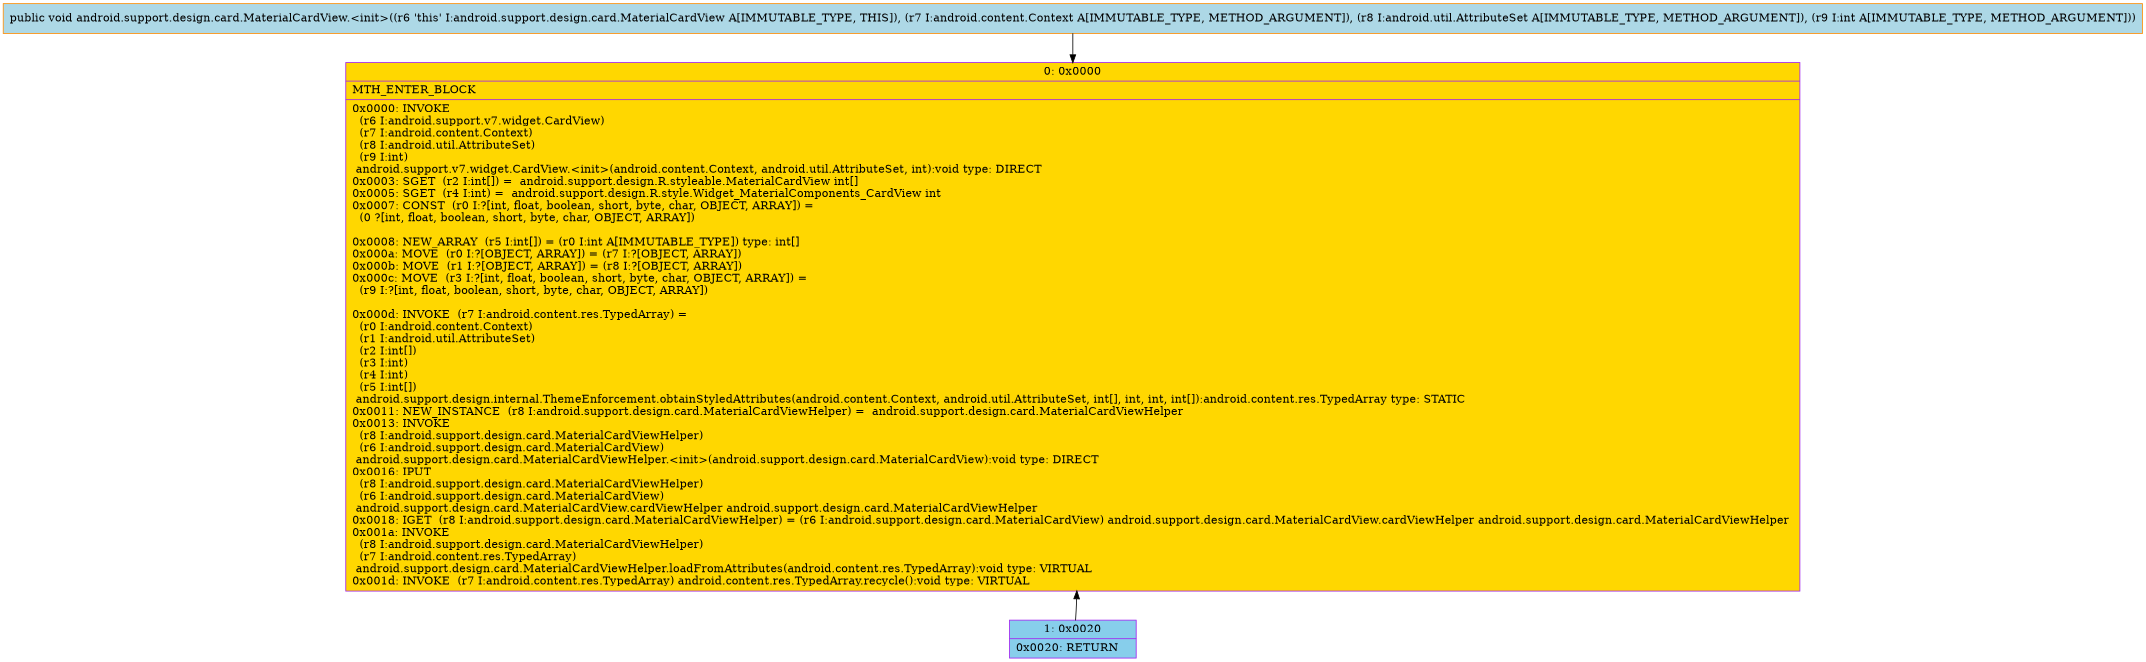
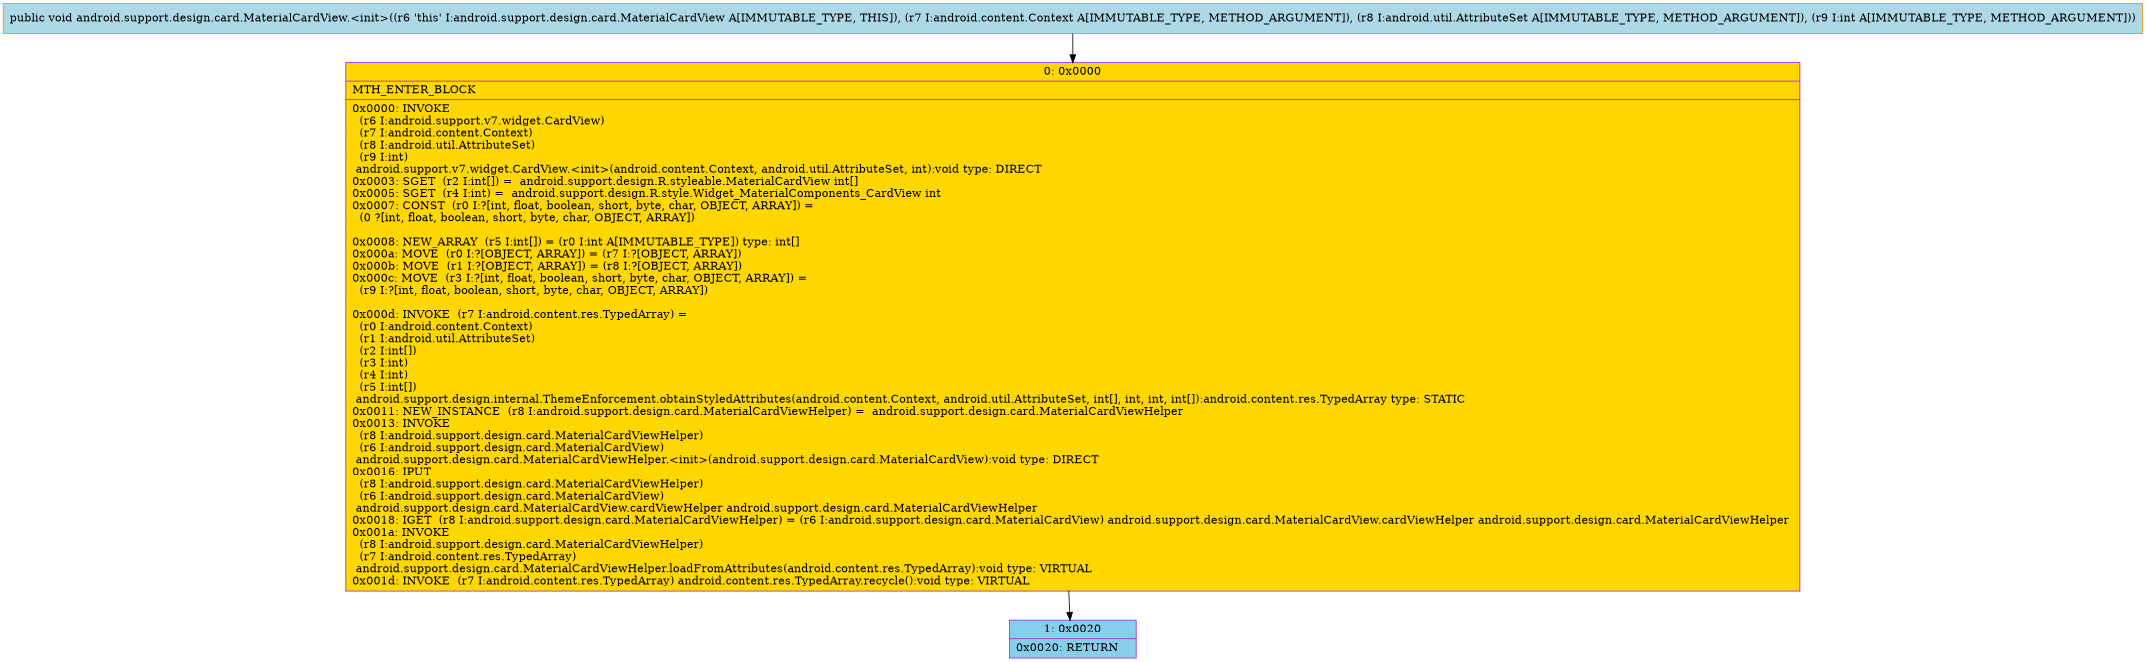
(1076, 610) -> (1069, 601)
